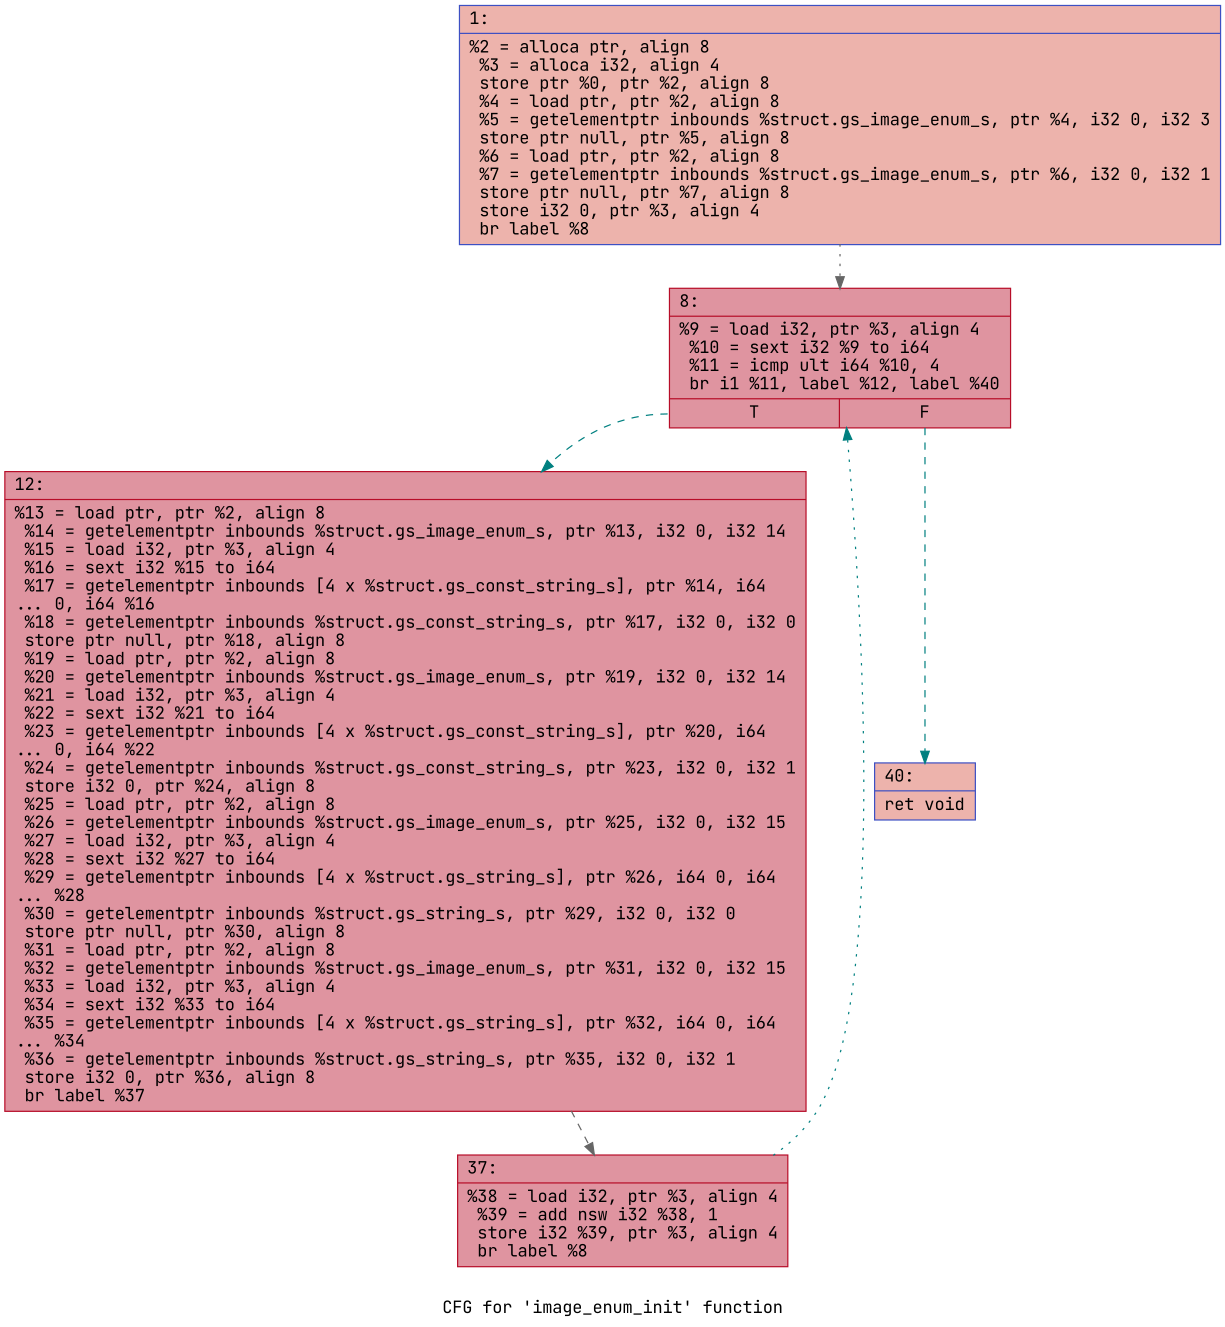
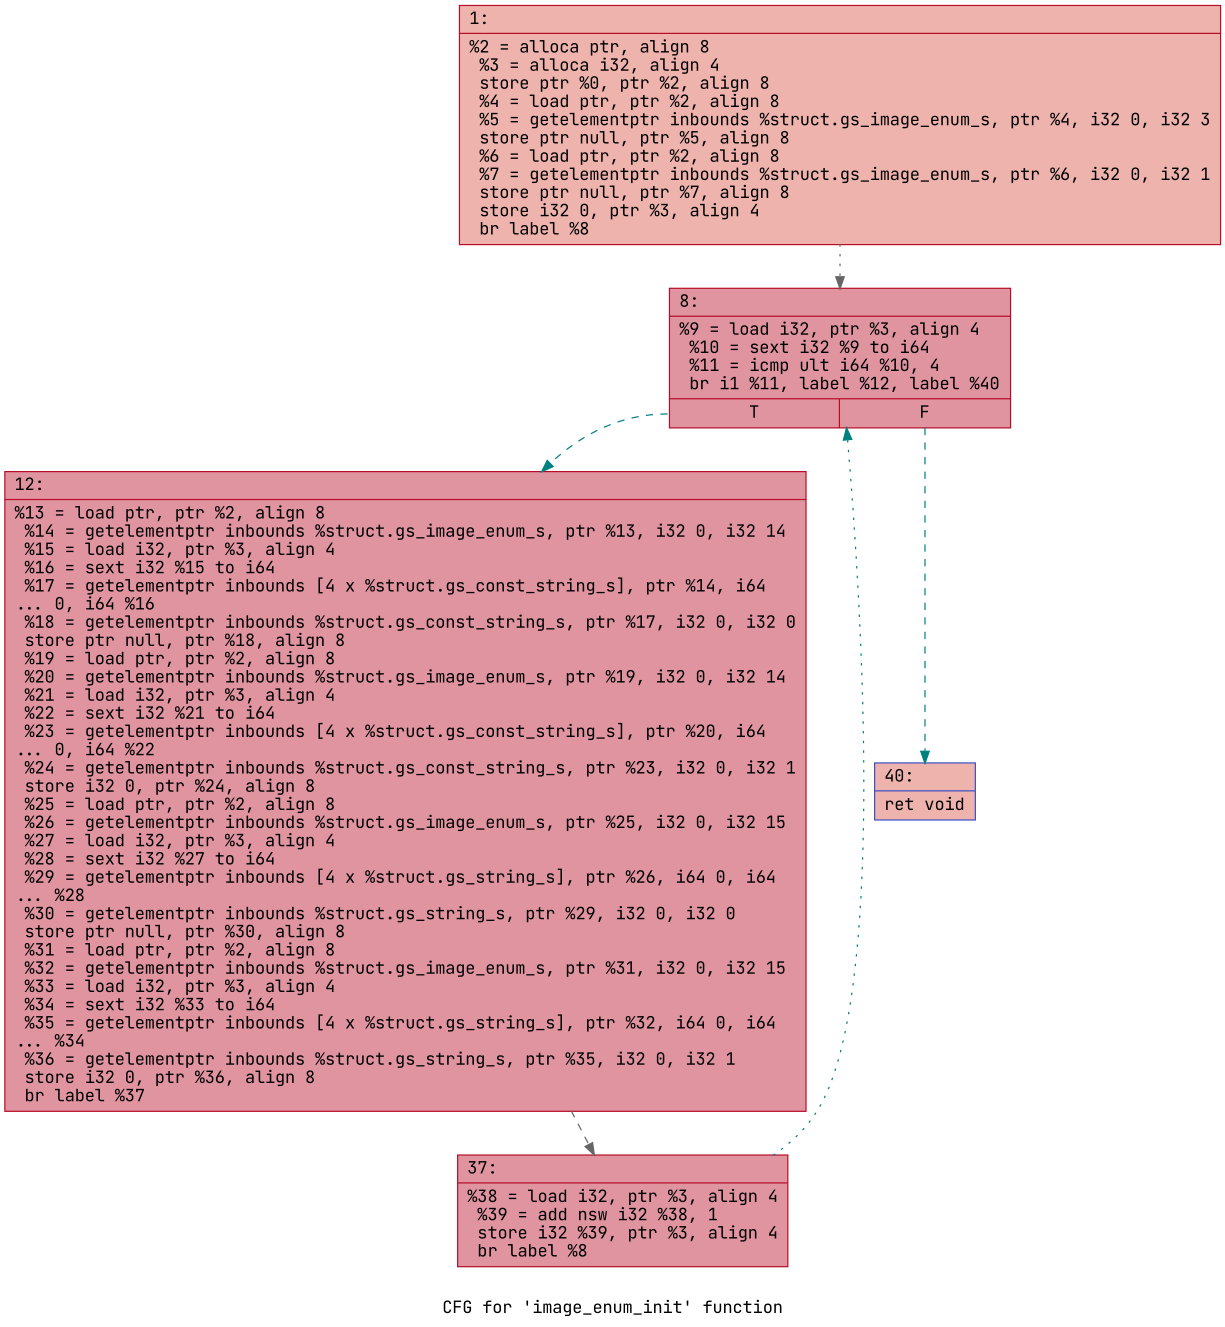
(840, 125) -> (840, 125)
